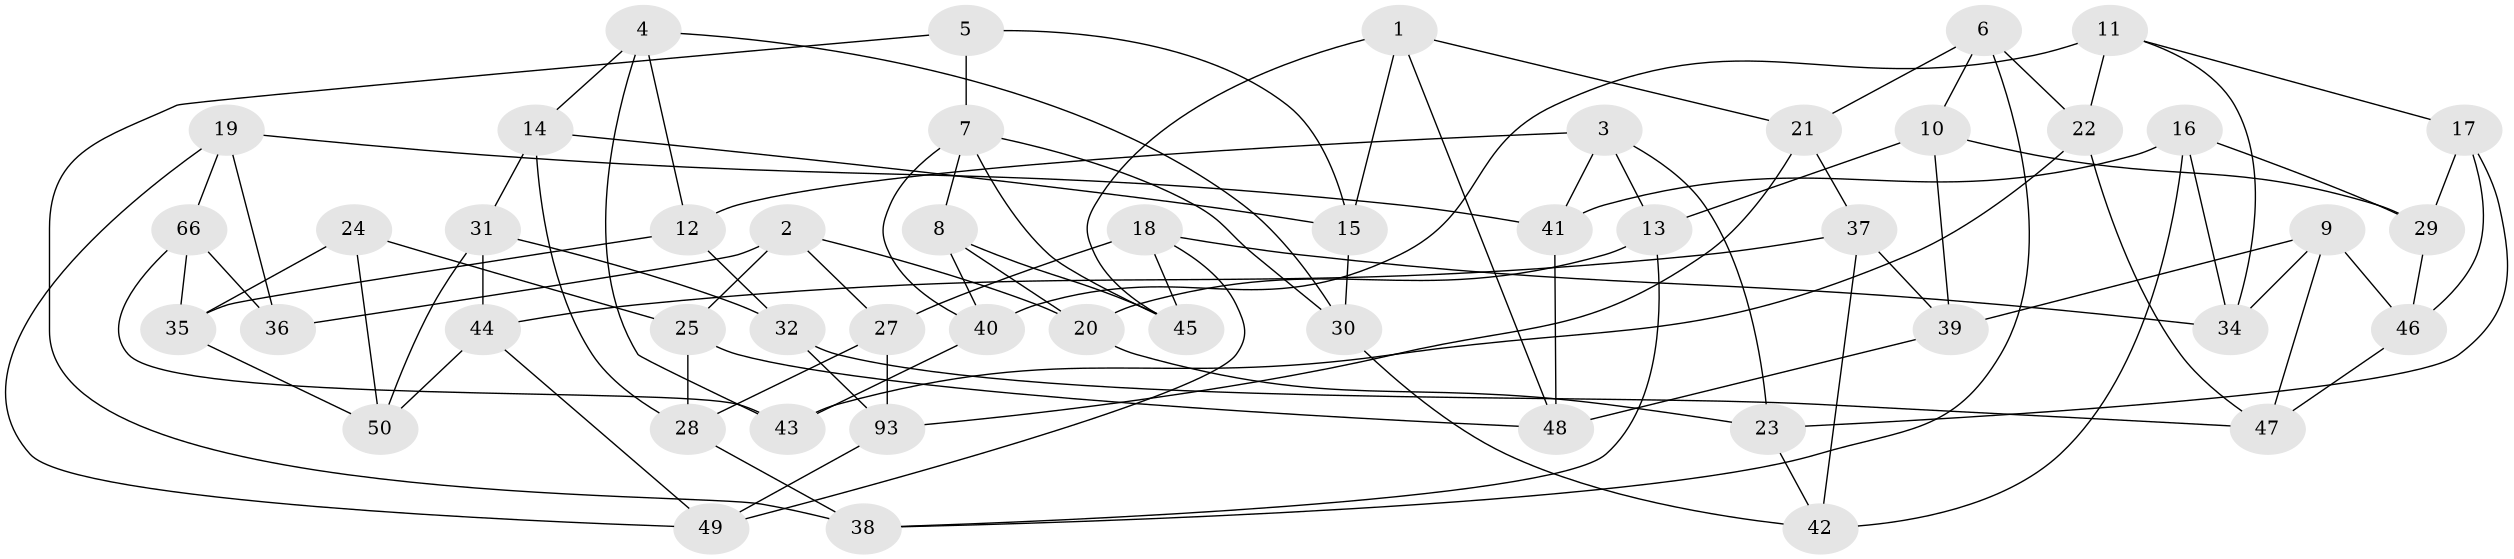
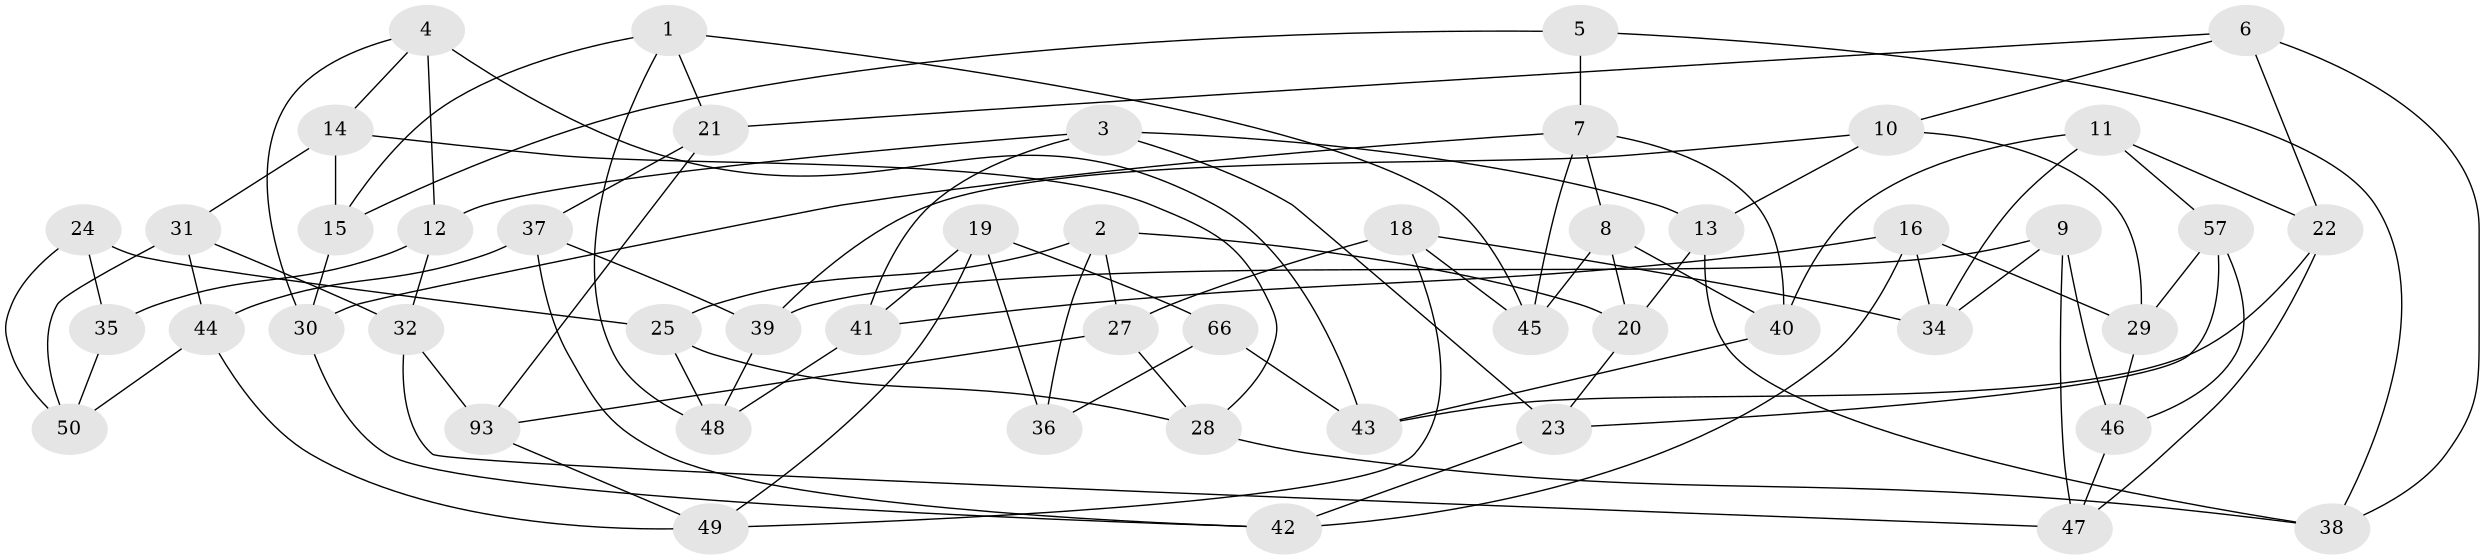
(2464, 130) -> (2216, 230)
(184, 280) -> none
